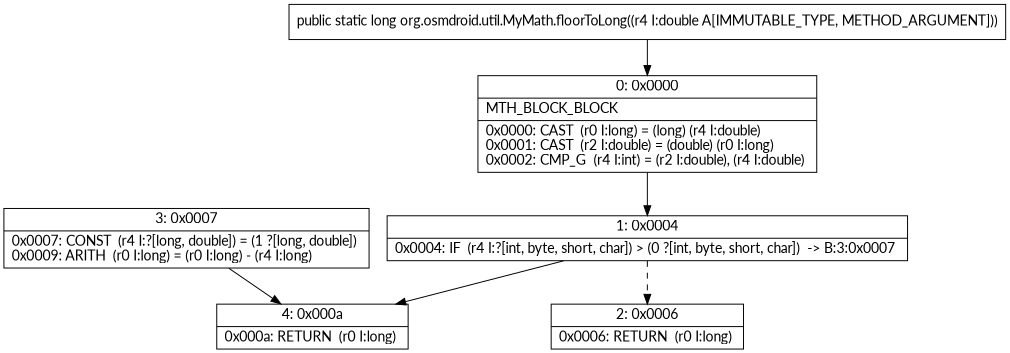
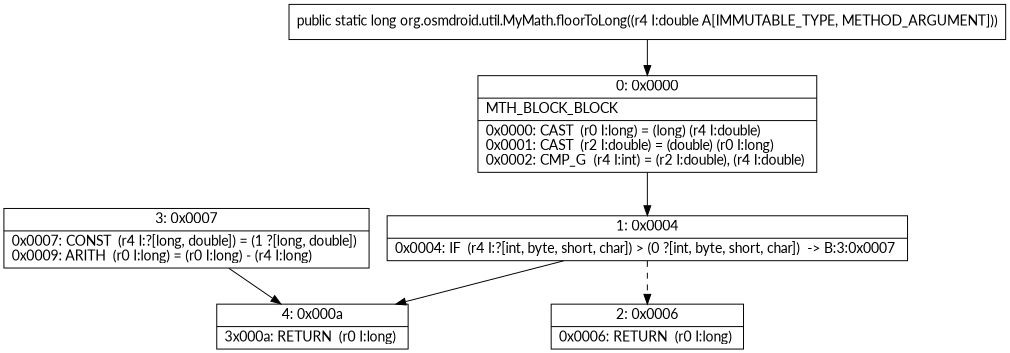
(312, 337) -> (312, 337)
